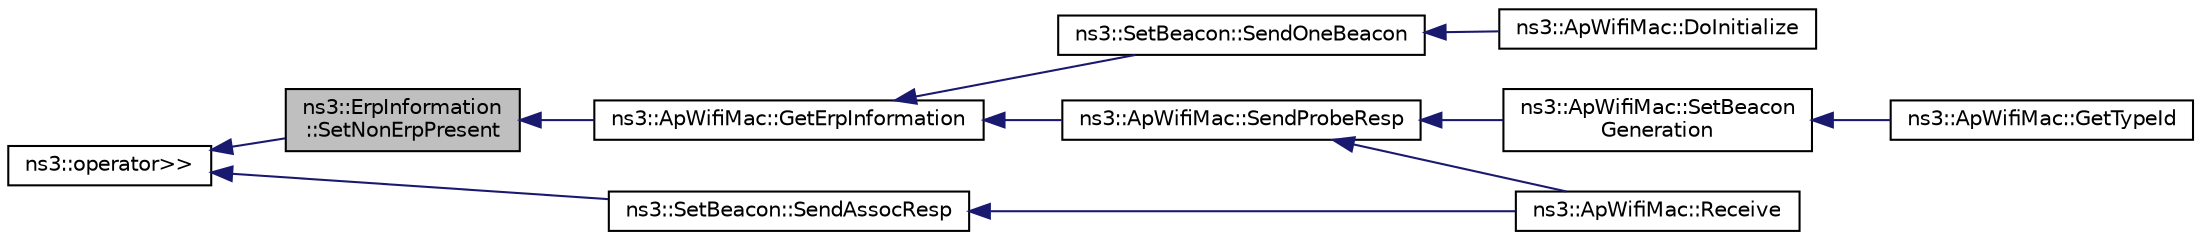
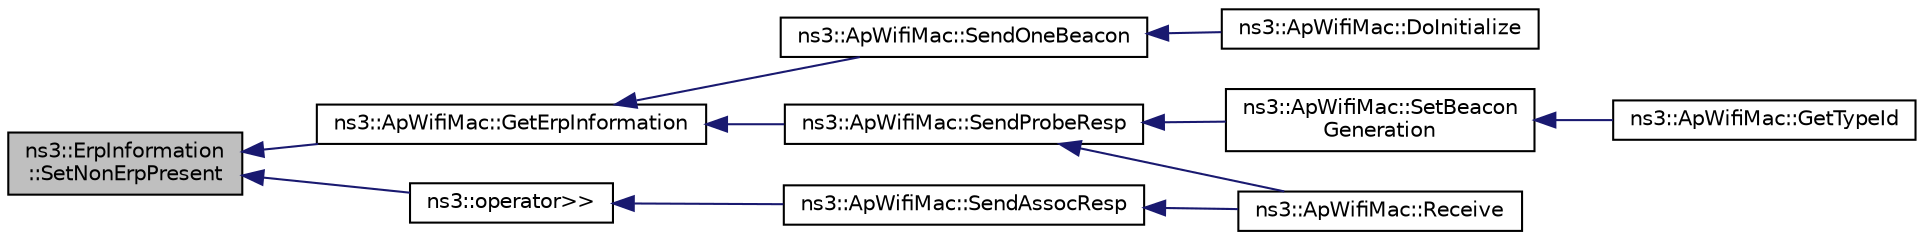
(1241, 35) -> (964, 37)
(258, 143) -> (337, 185)
(789, 211) -> (964, 205)
